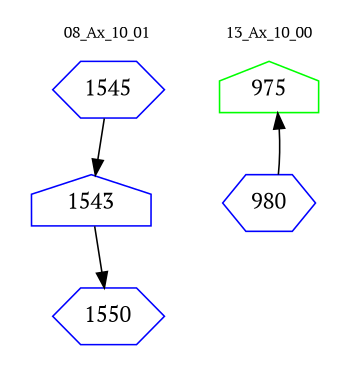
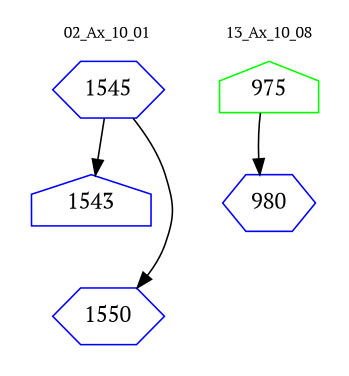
(107, 34) -> (107, 34)
(269, 34) -> (269, 34)
(280, 152) -> (259, 136)
(98, 249) -> (171, 195)
